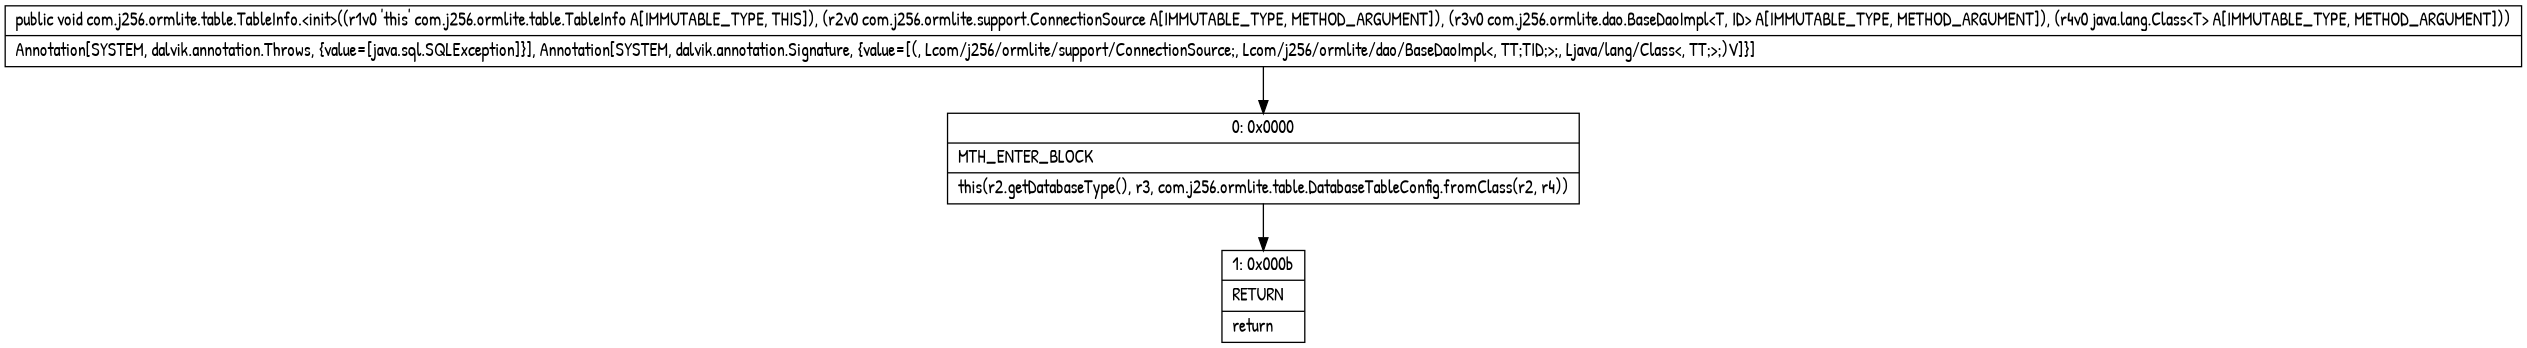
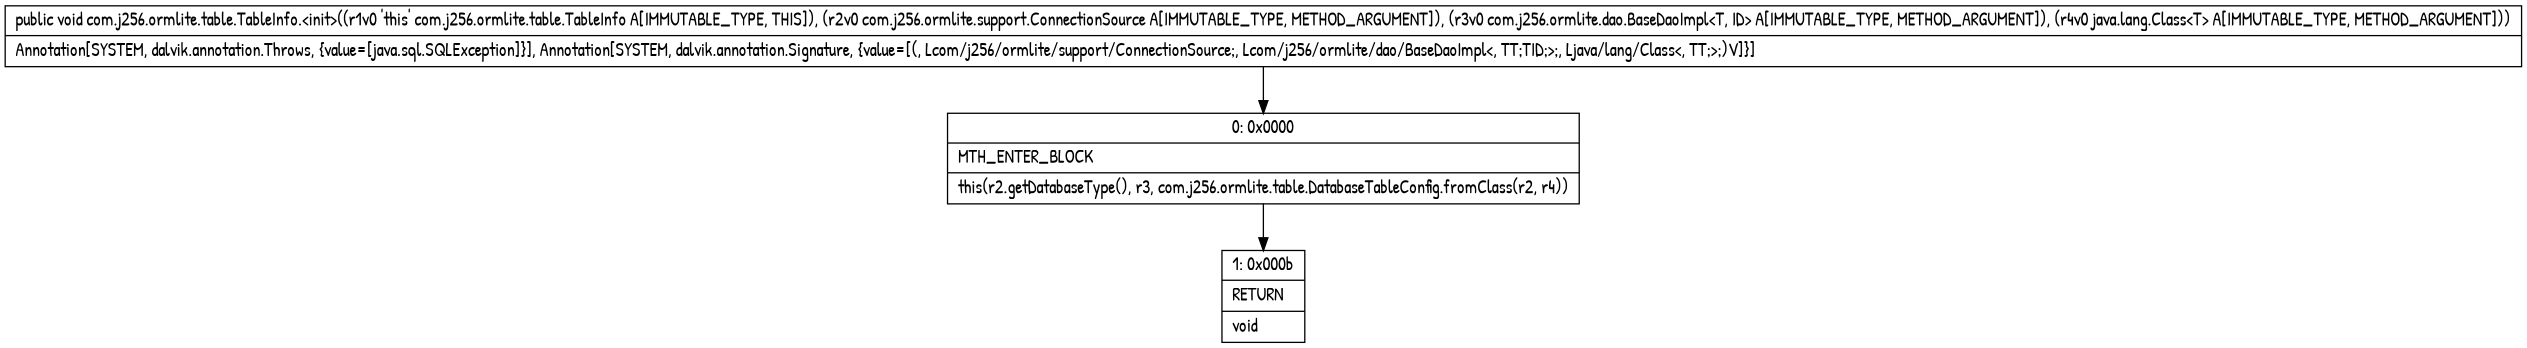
(1253, 326) -> (1245, 326)
